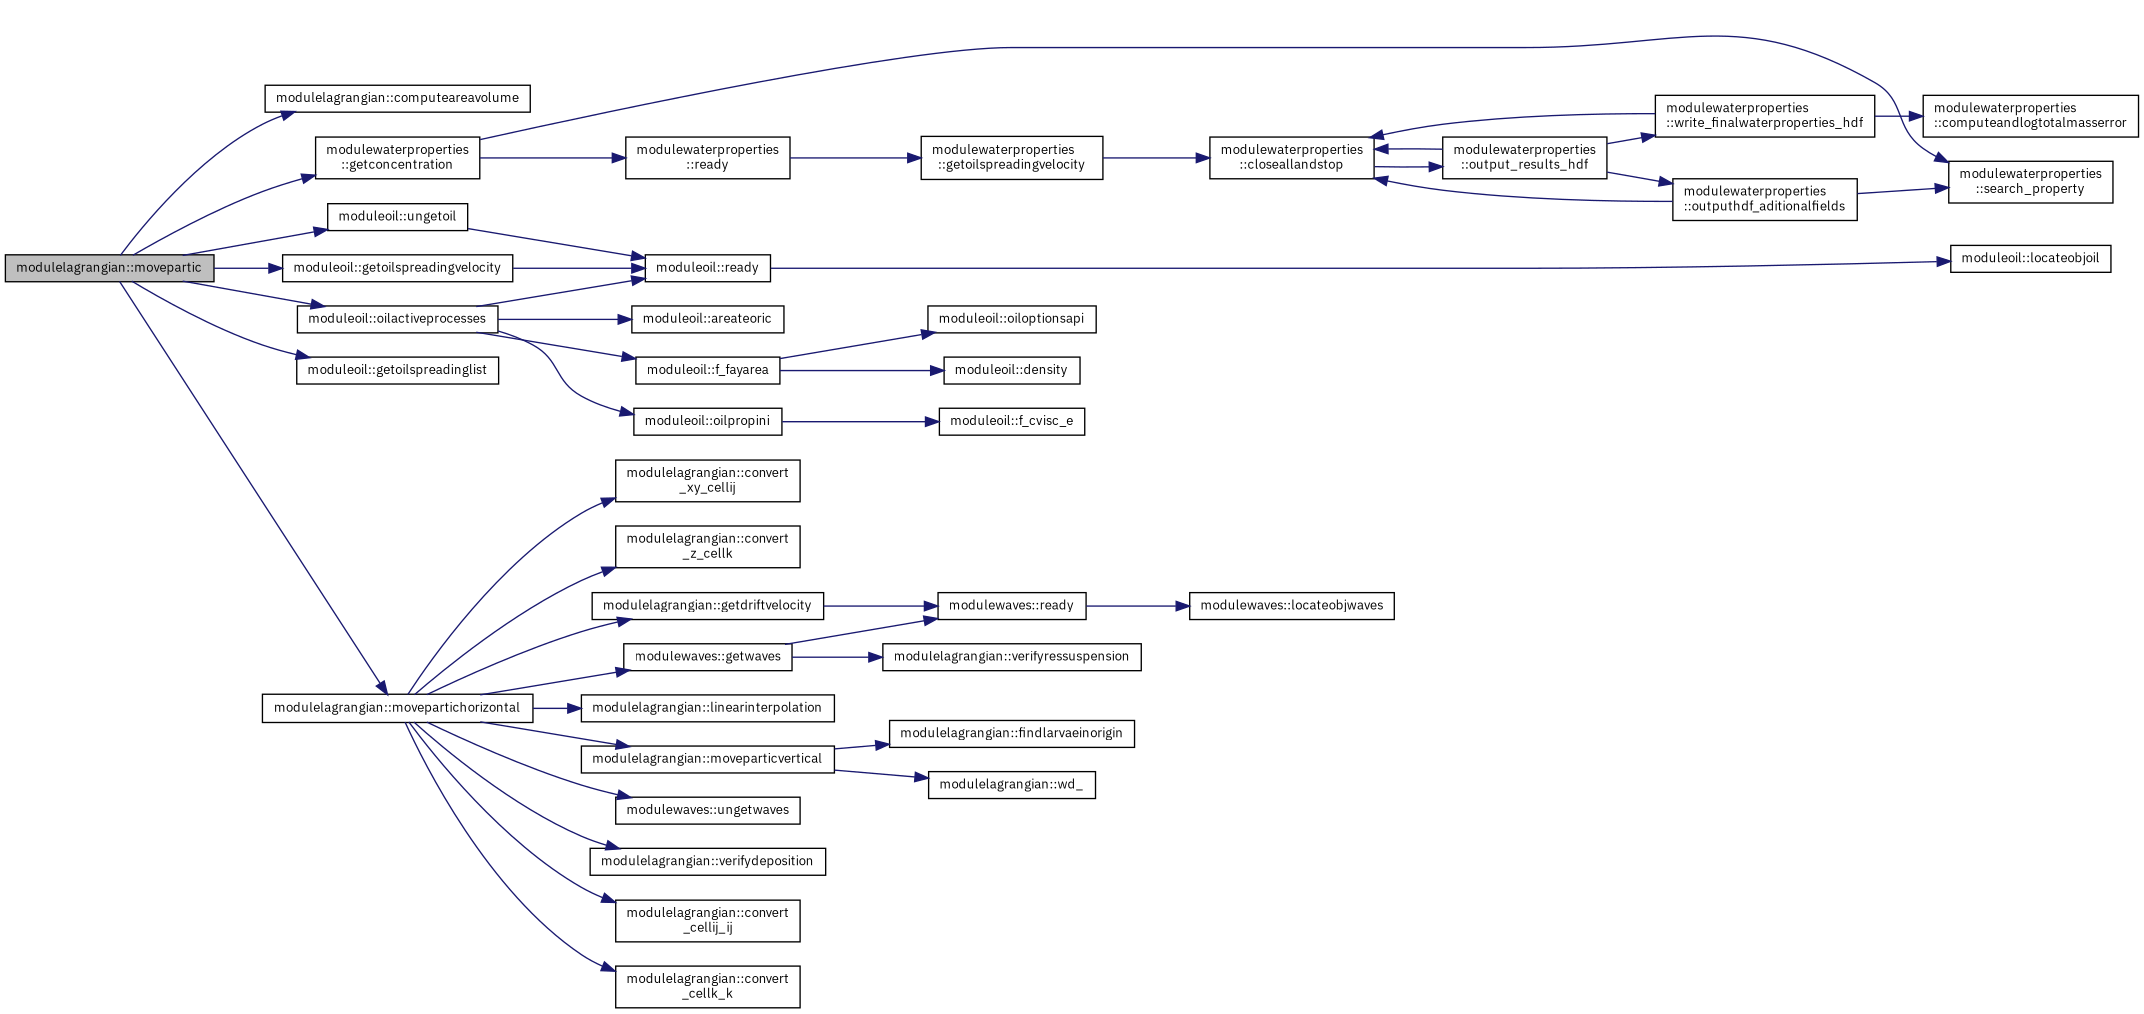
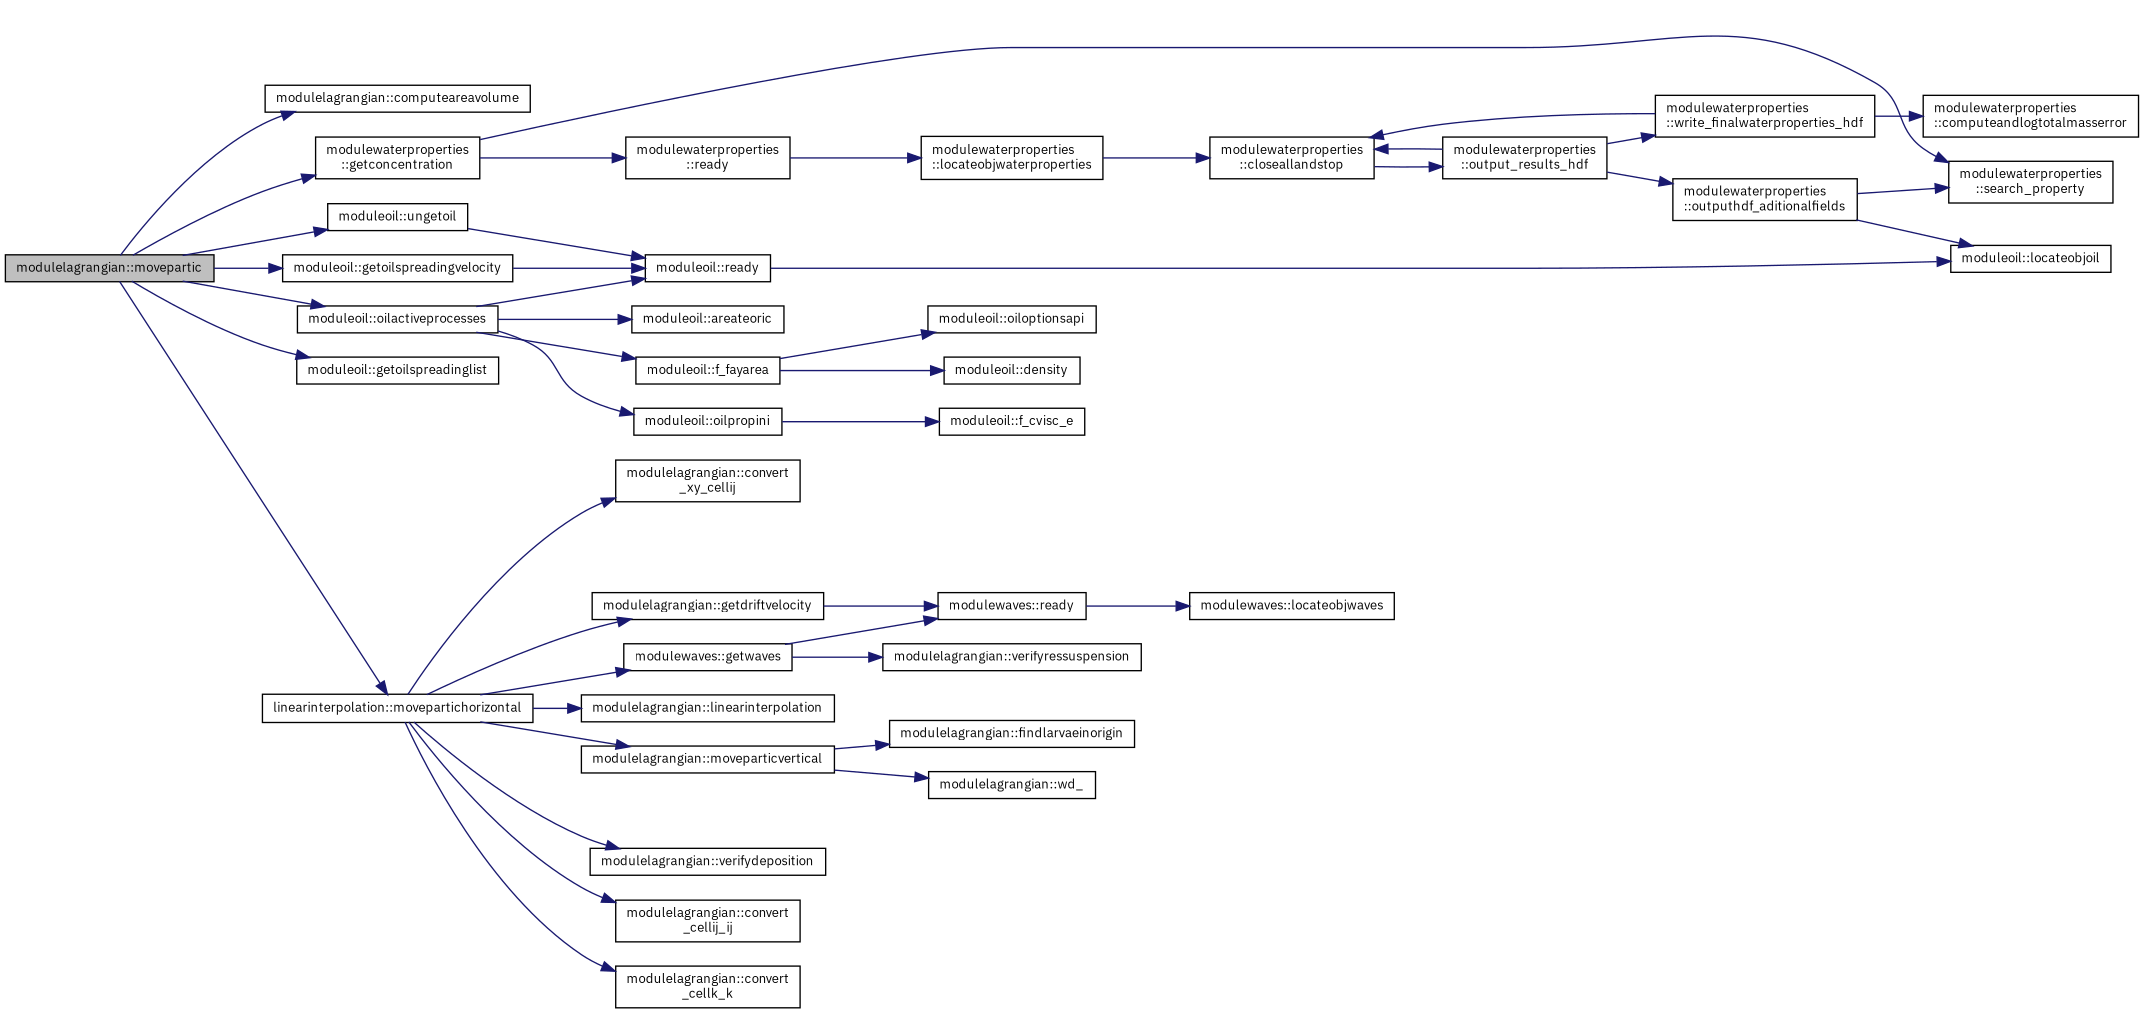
(1012, 158) -> (1012, 158)
(1529, 198) -> (1908, 231)
(708, 547) -> none
(398, 708) -> (398, 708)
(708, 811) -> none
